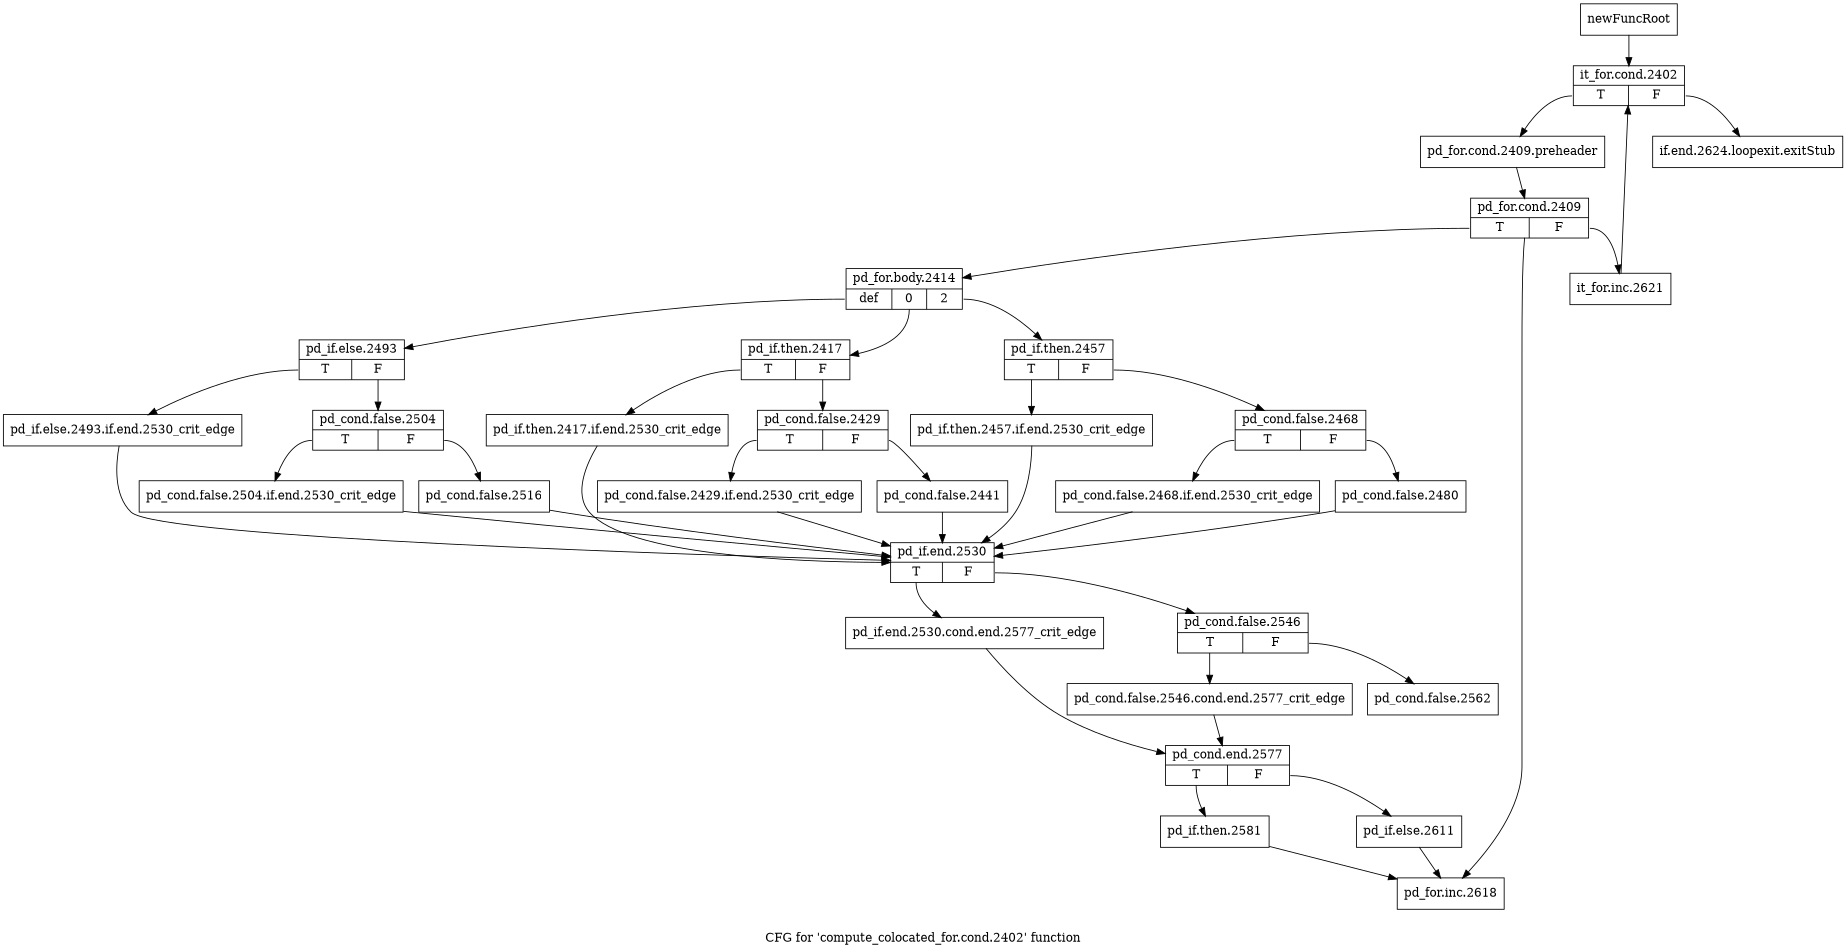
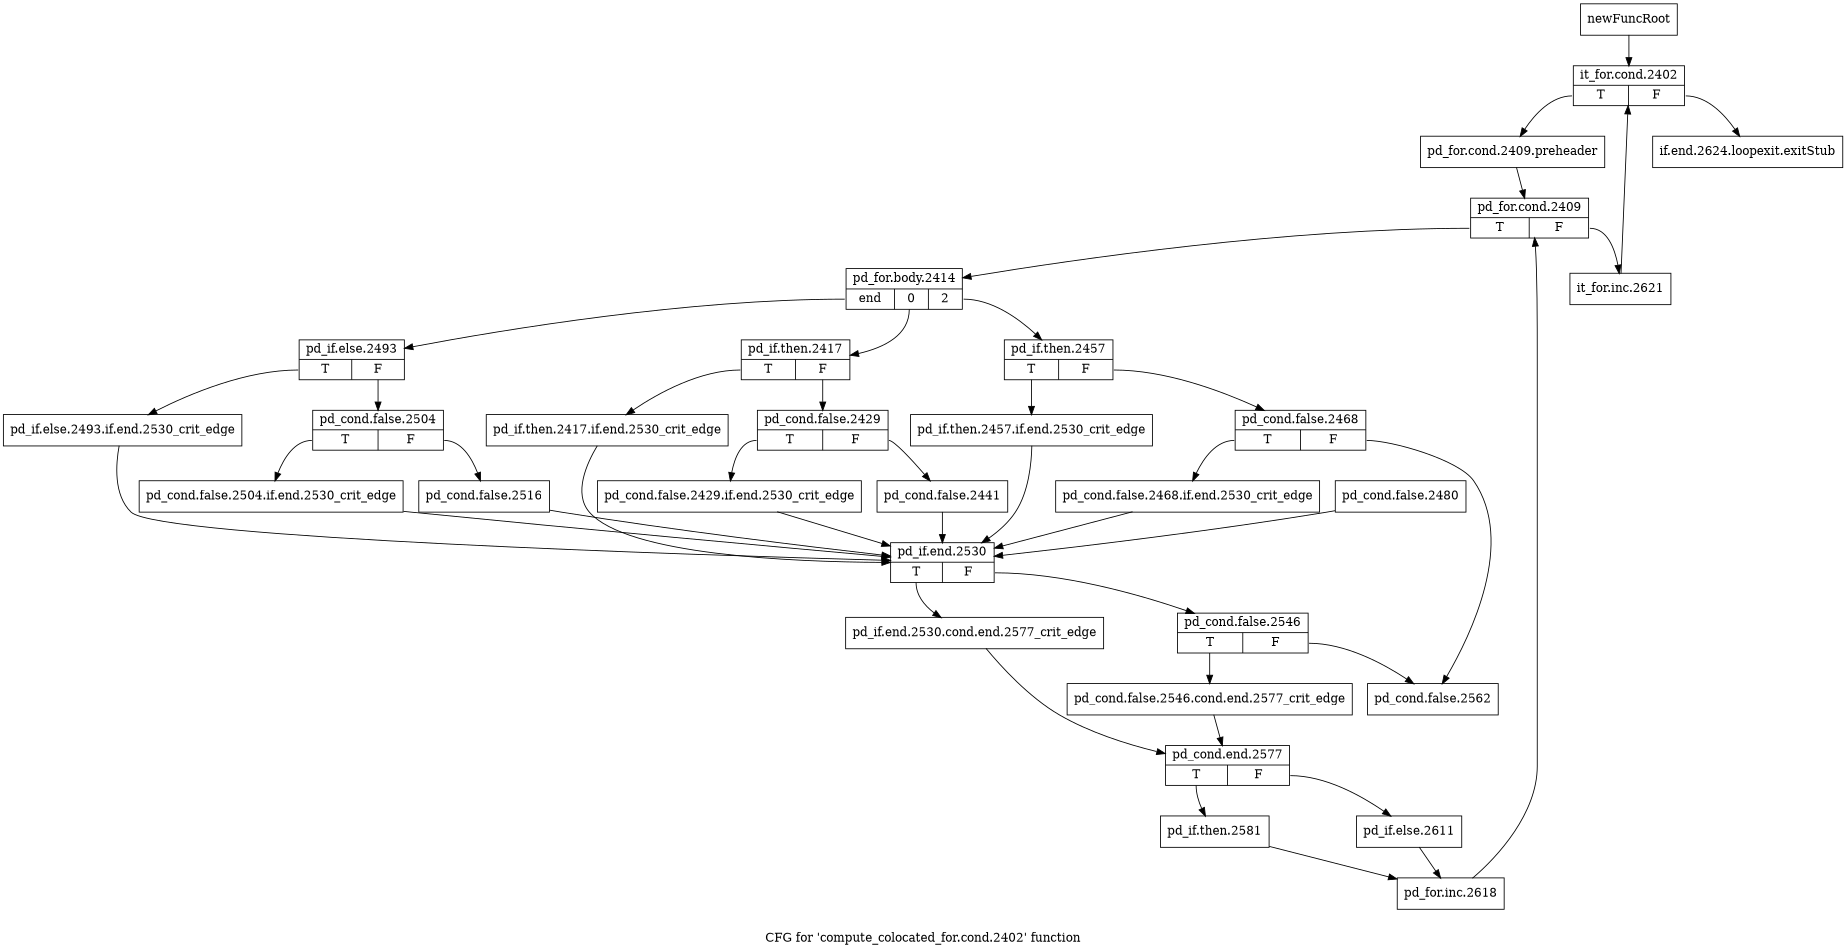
(869, 299) -> (870, 299)
(1386, 452) -> (1489, 523)
(1522, 562) -> (1537, 573)
